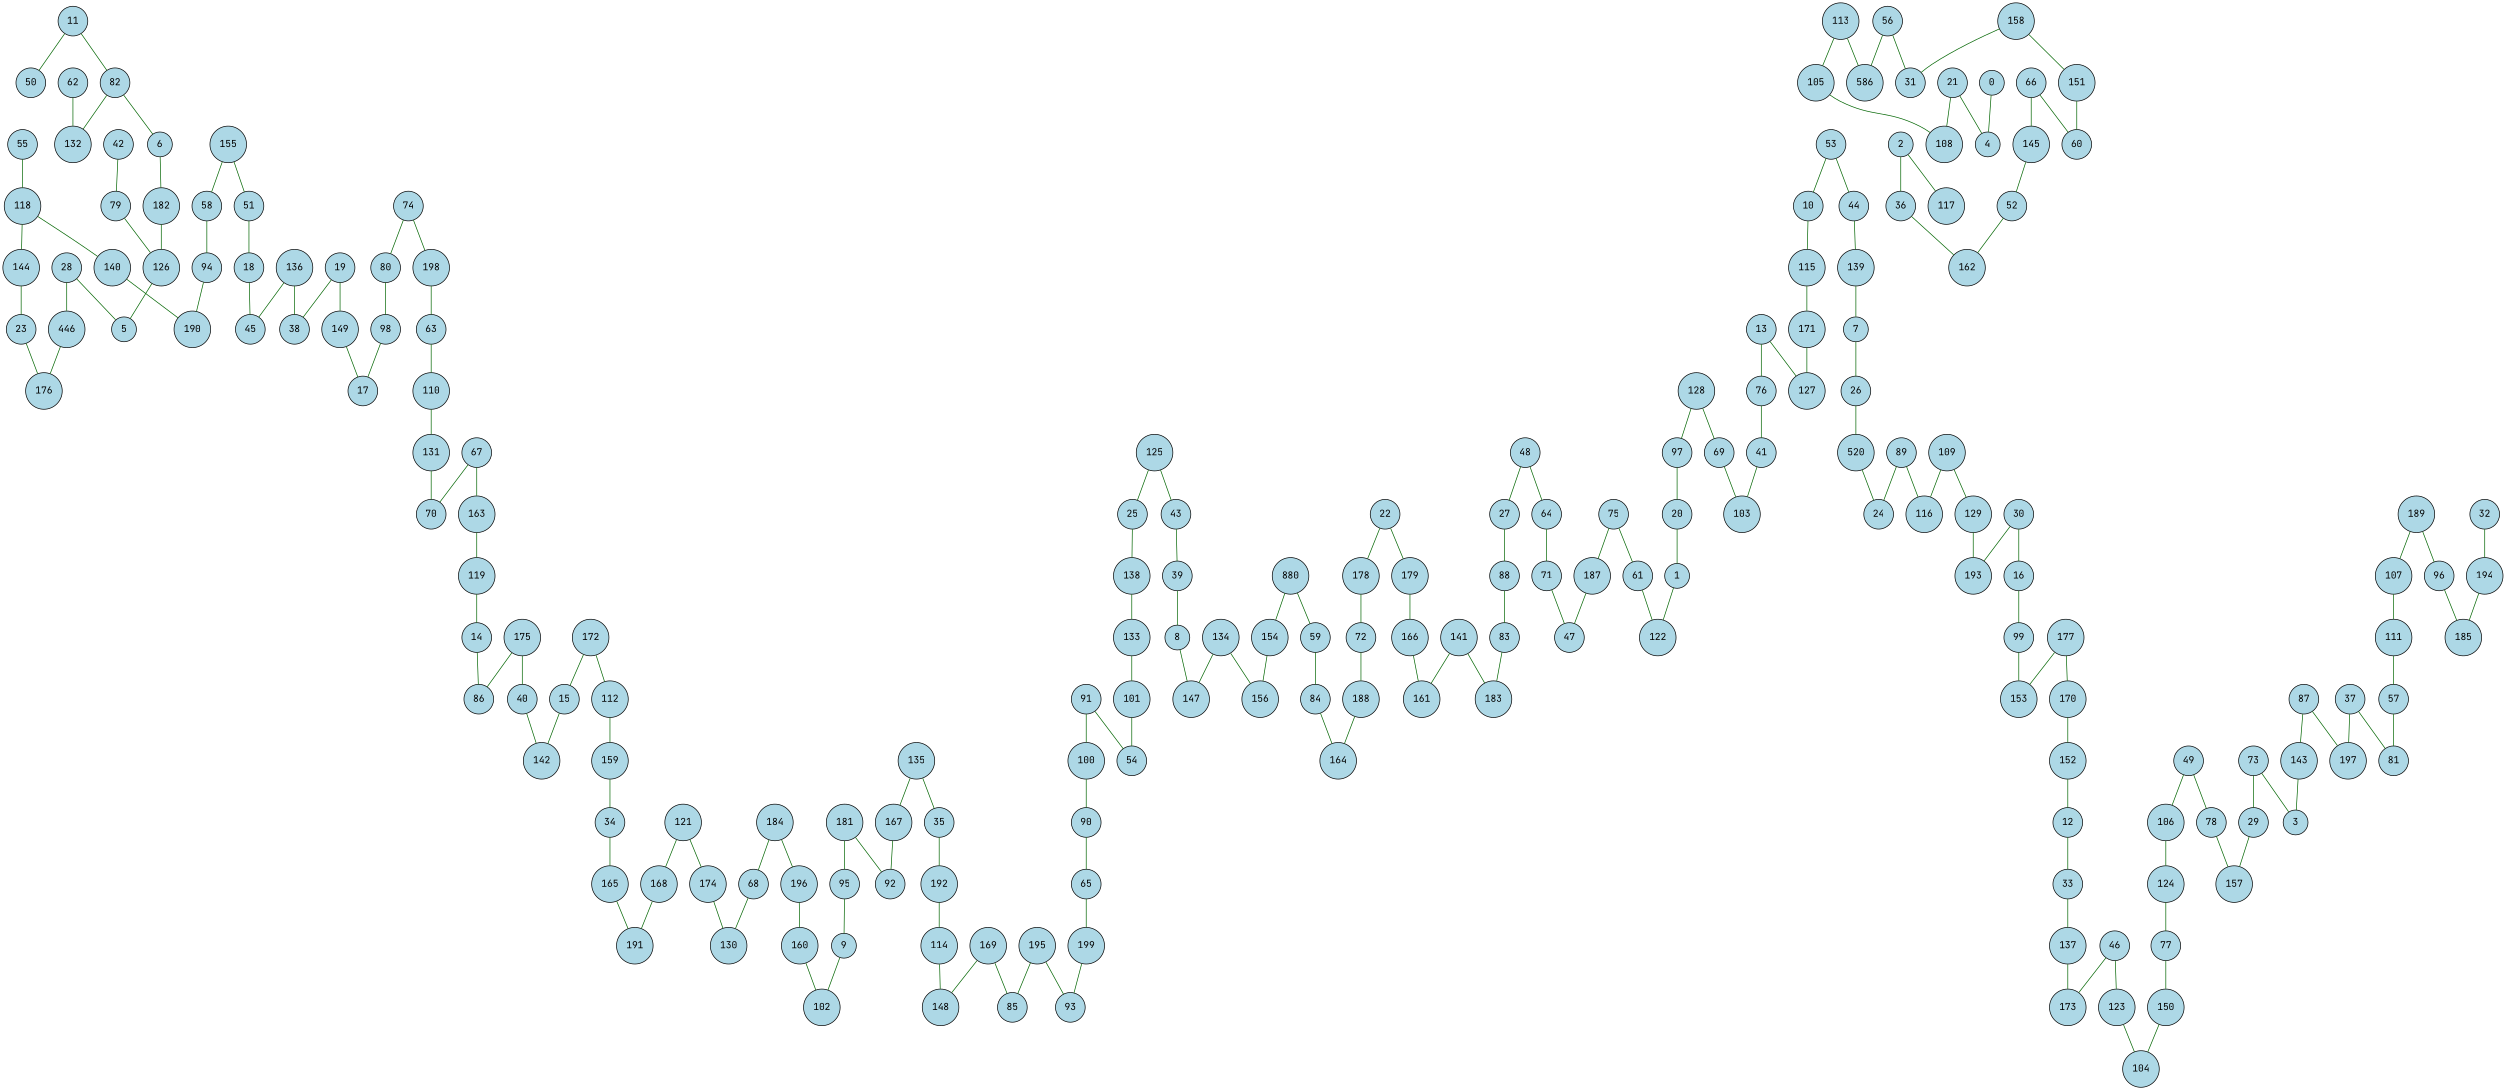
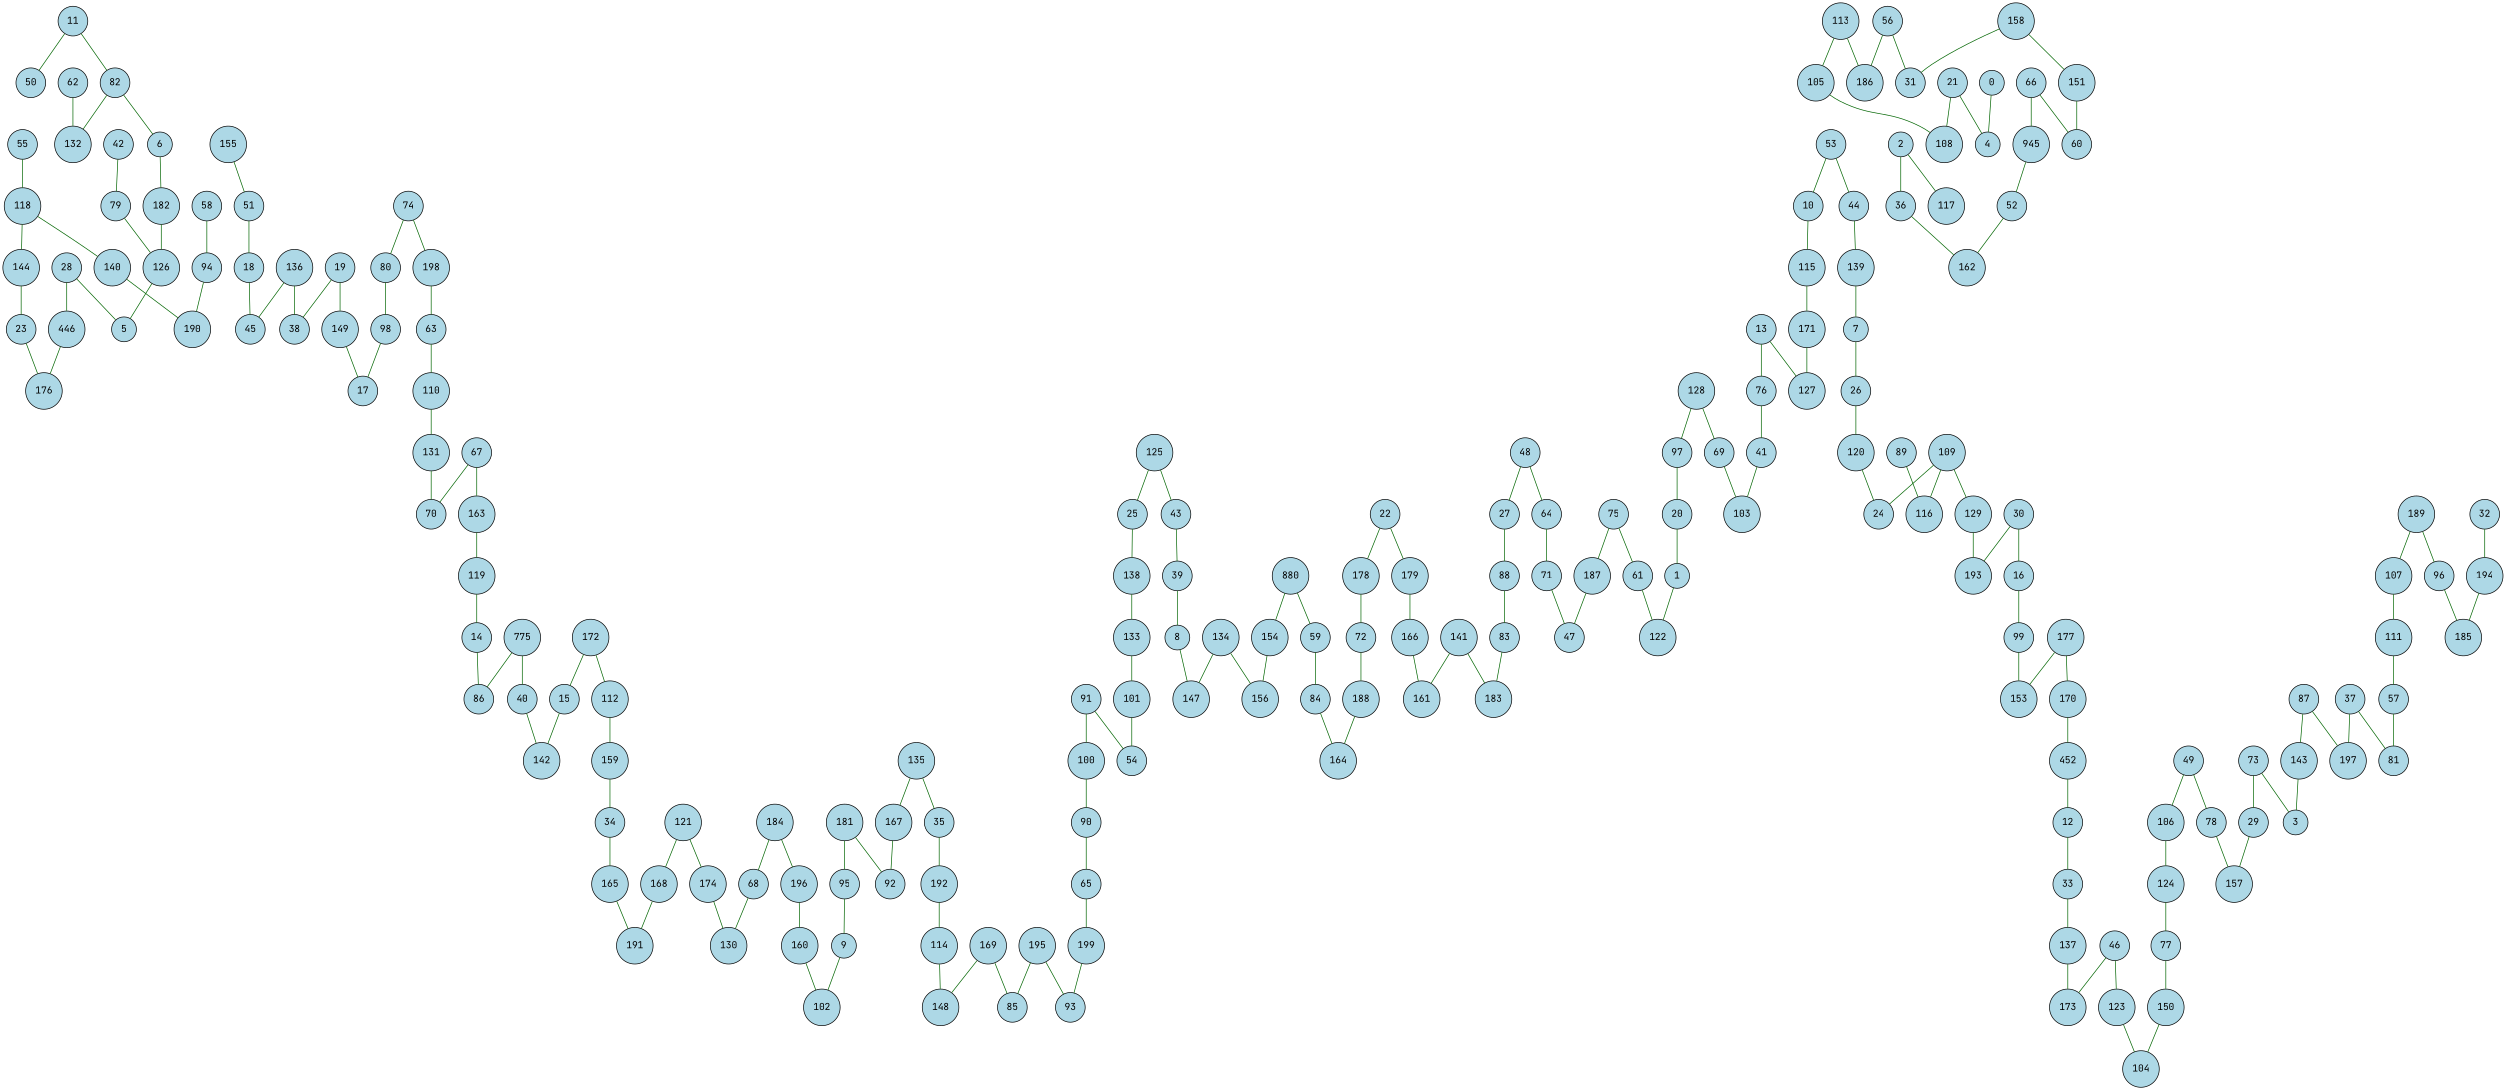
(1865, 83) -> (1865, 83)
(2031, 144) -> (2031, 144)
(217, 177) -> none
(1856, 453) -> (1856, 453)
(1890, 483) -> (1909, 487)
(522, 638) -> (522, 638)
(2068, 761) -> (2068, 761)
